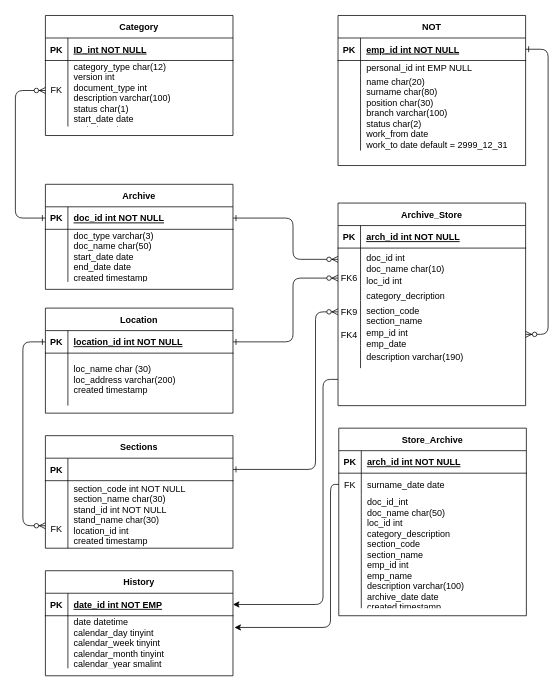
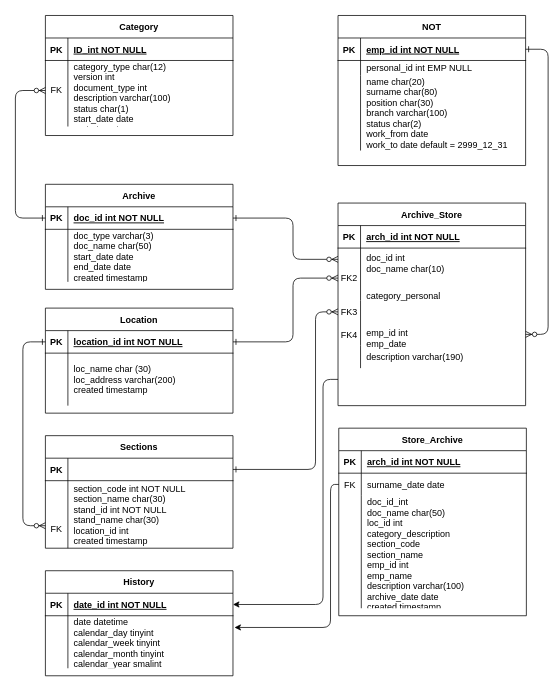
(349, 278) -> (349, 278)
(443, 278) -> none
(412, 296) -> (408, 296)
(349, 312) -> (349, 312)
(443, 312) -> none
(116, 605) -> (118, 605)
